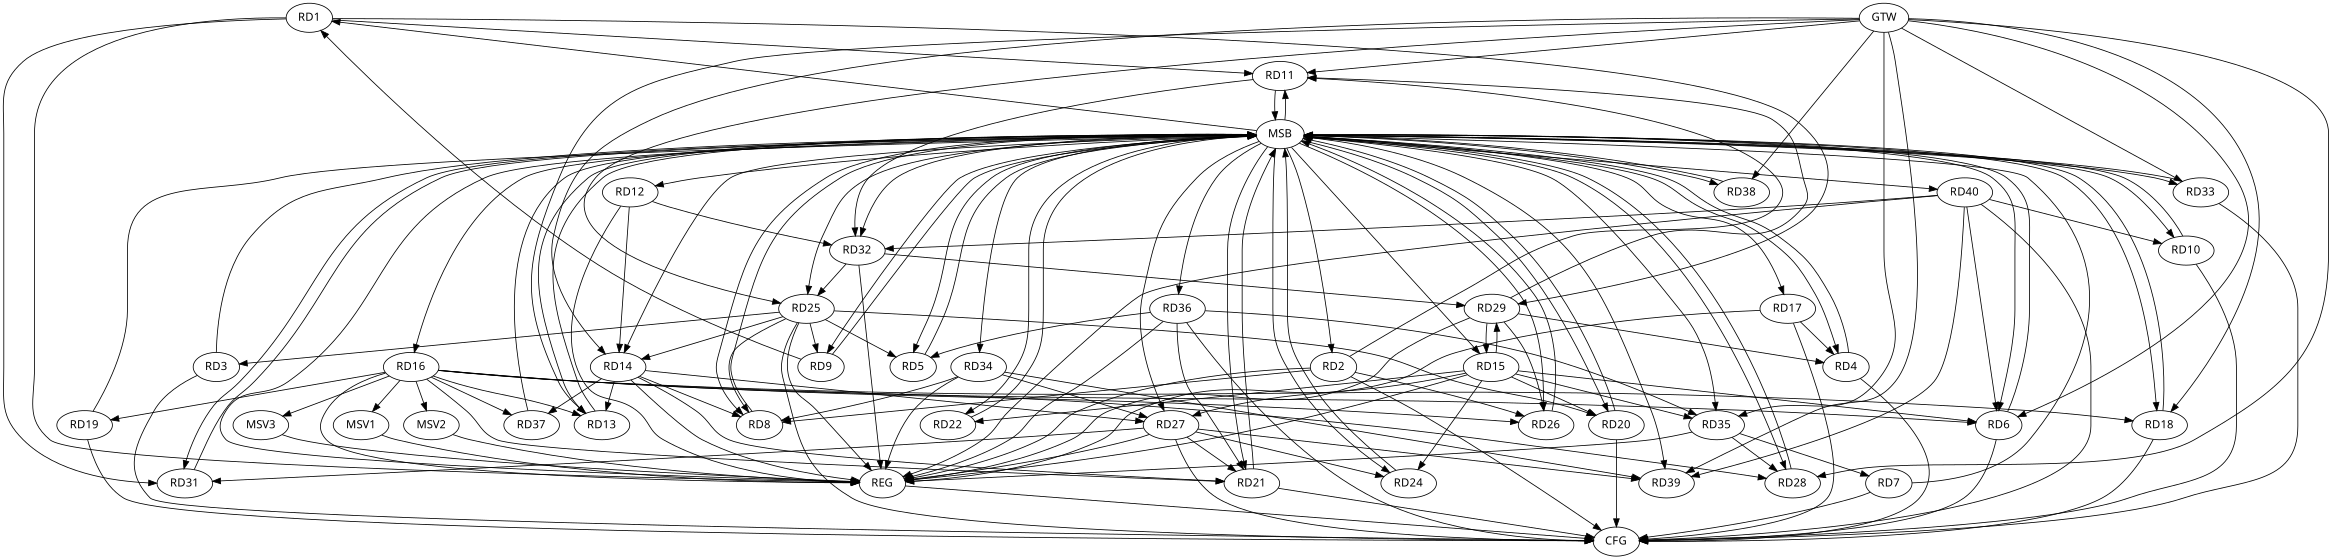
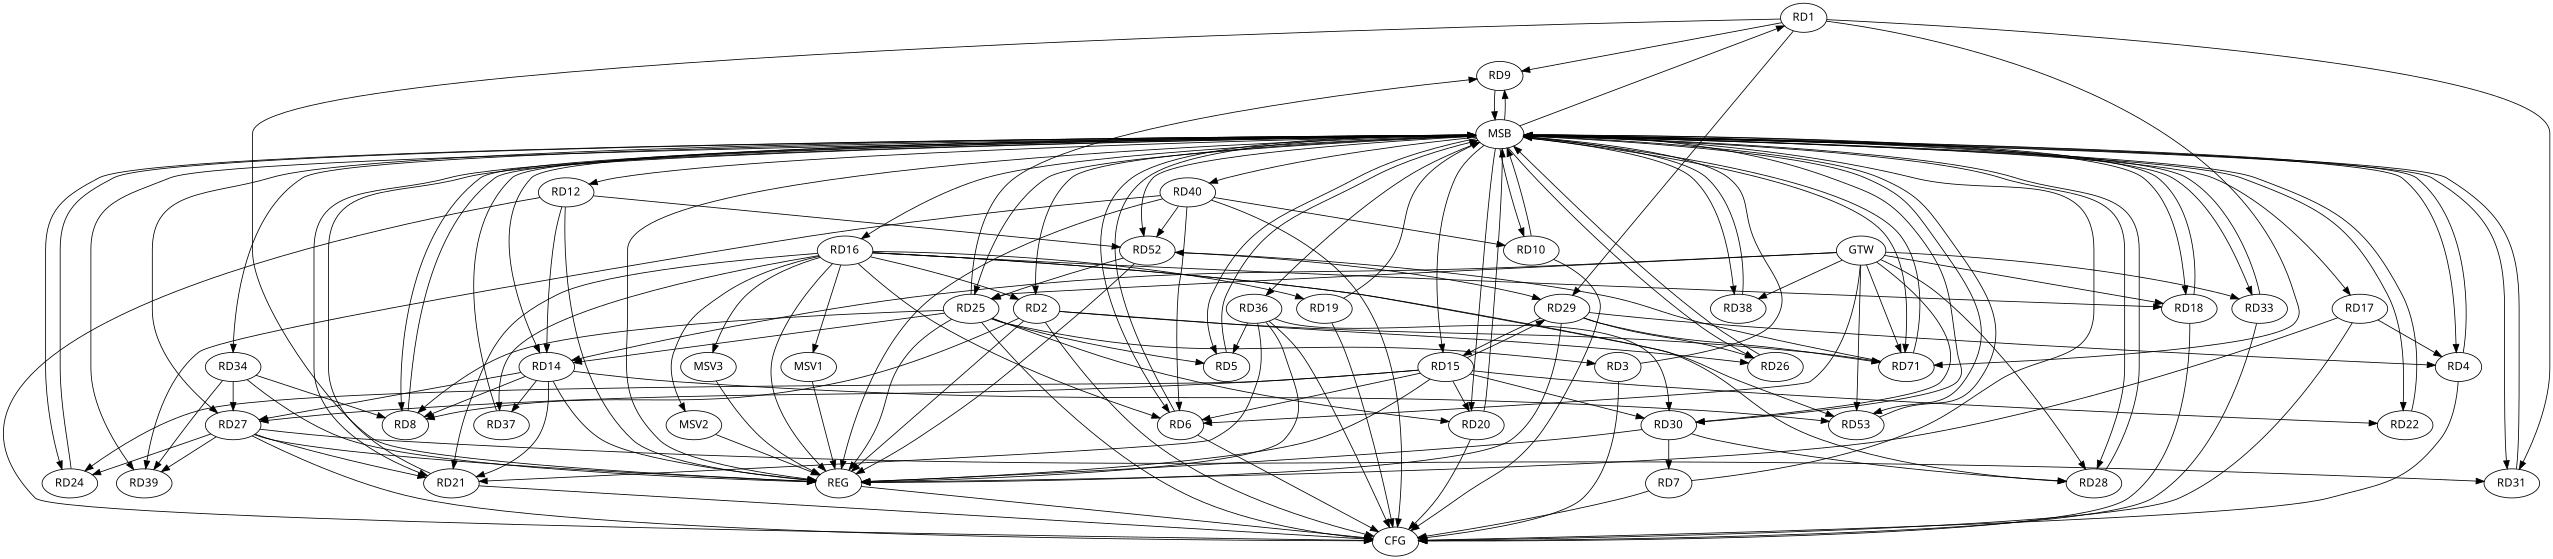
(1280, 76) -> (1906, 367)
(568, 244) -> (1656, 46)
(857, 251) -> (1147, 251)
(1915, 319) -> none
(974, 397) -> (941, 274)
(602, 425) -> (1856, 425)
(1717, 425) -> (1669, 425)
none -> (359, 520)
